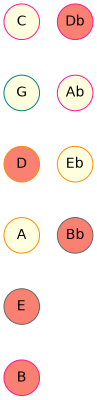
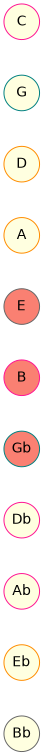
(75, 22) -> (22, 520)
(22, 164) -> (22, 164)
(75, 235) -> (22, 734)
none -> (22, 449)
